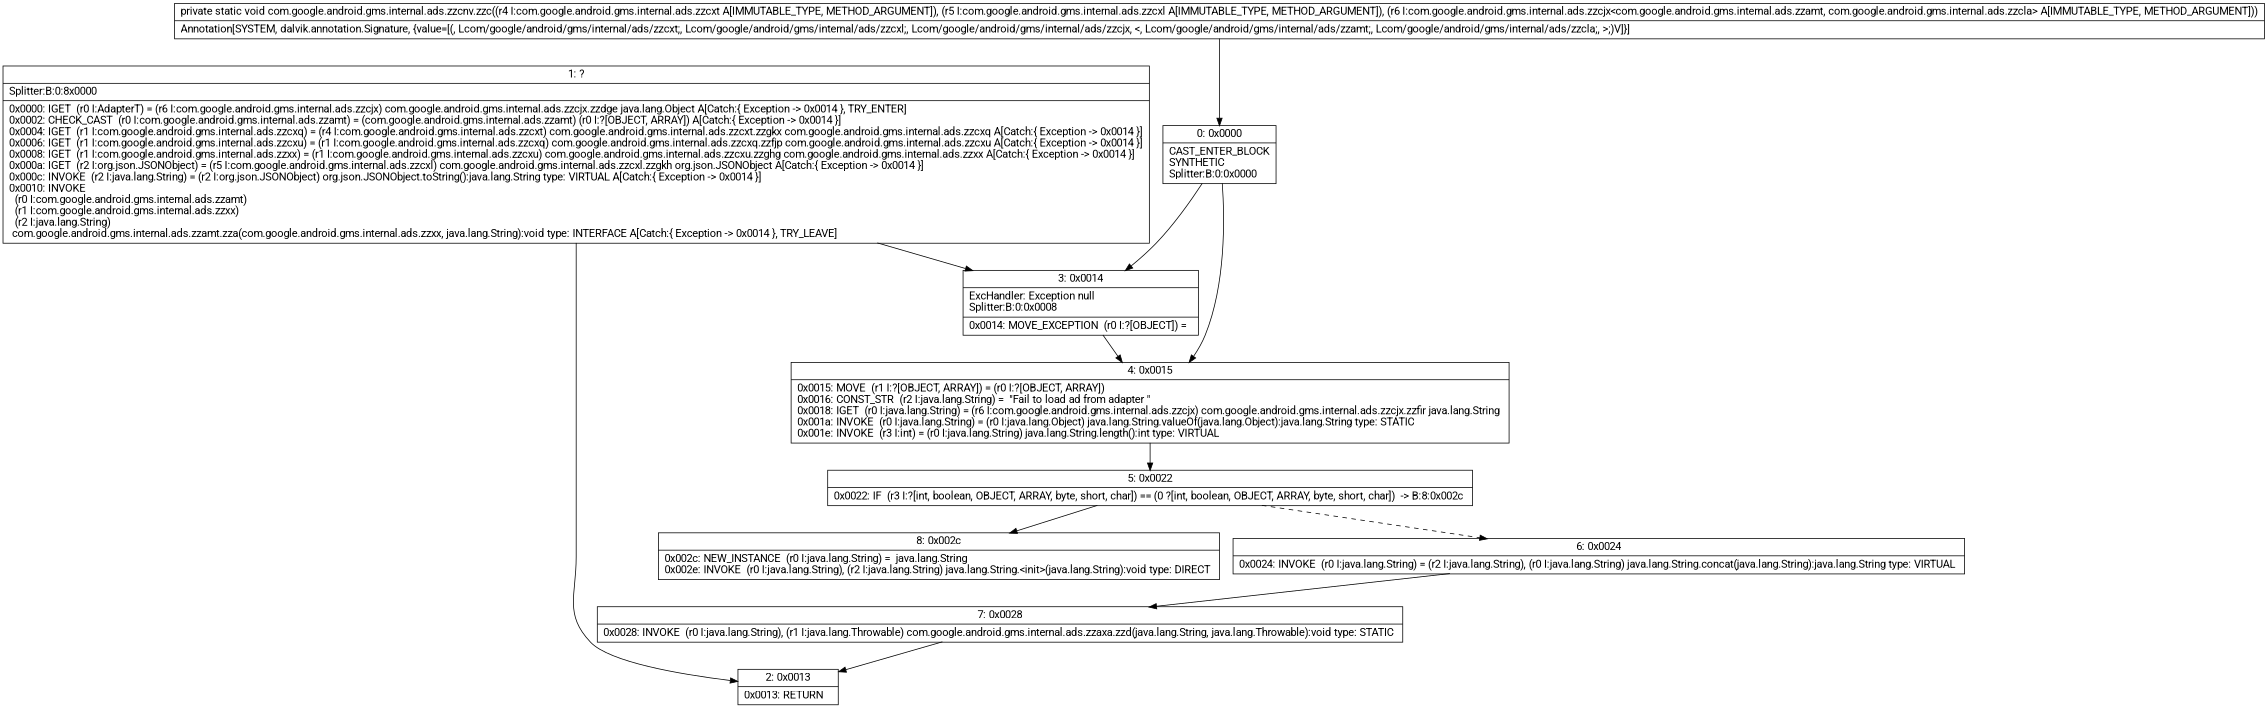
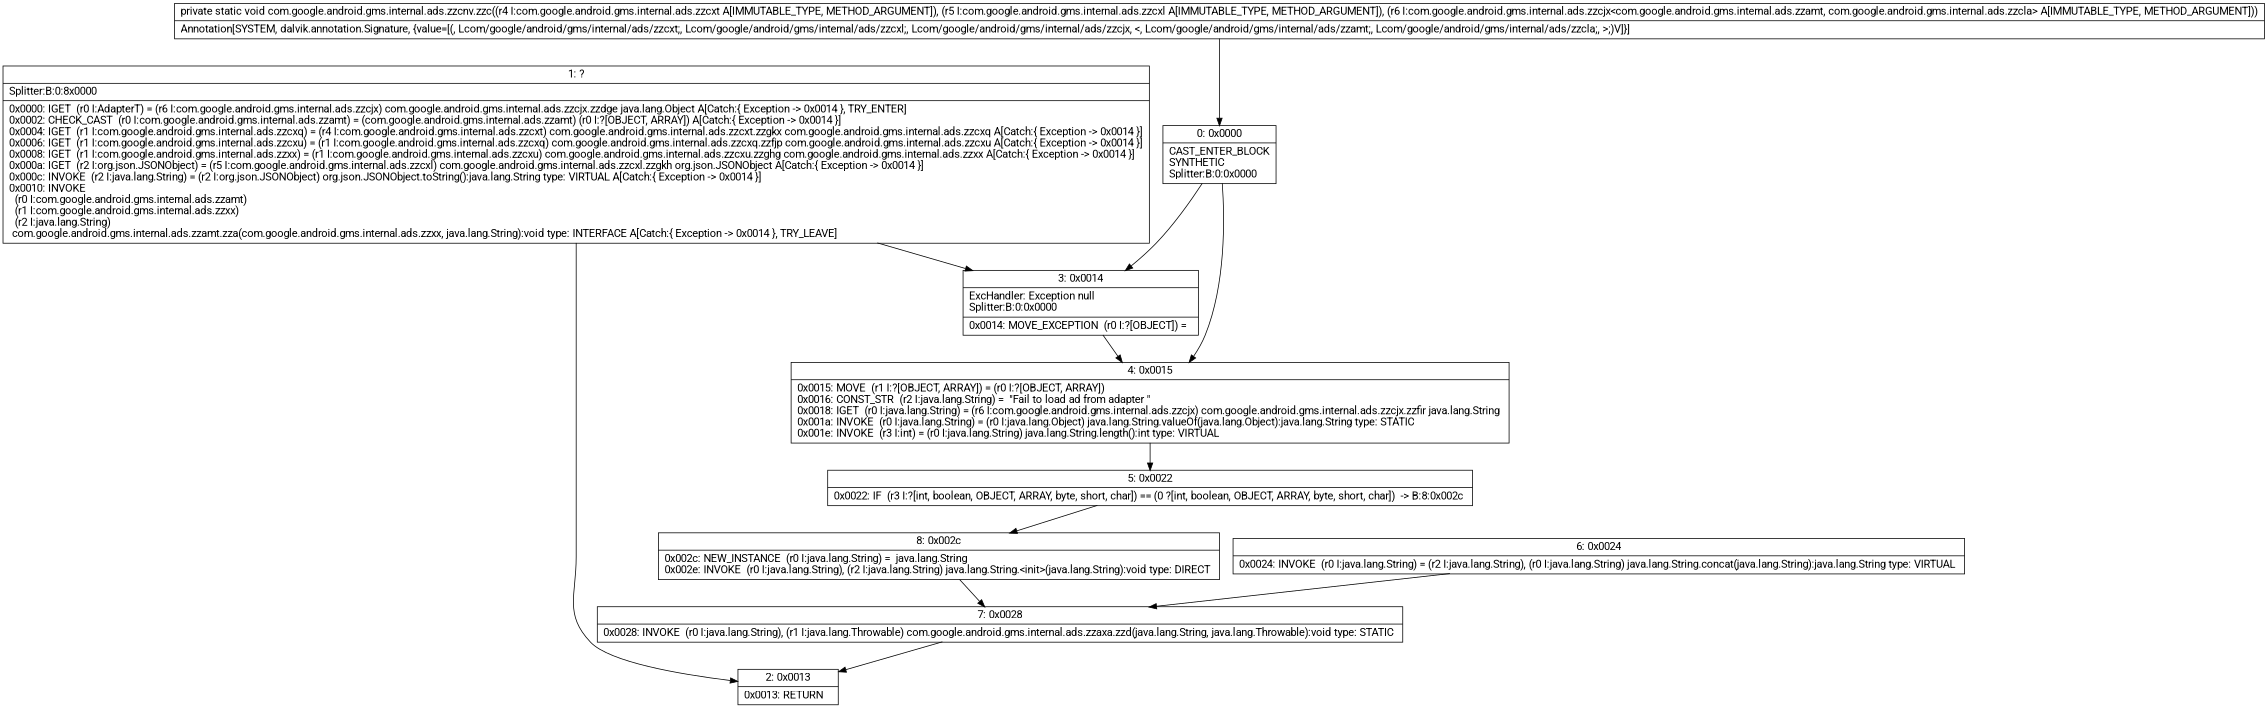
(1013, 308) -> (1013, 308)
(1371, 522) -> none
none -> (970, 590)
